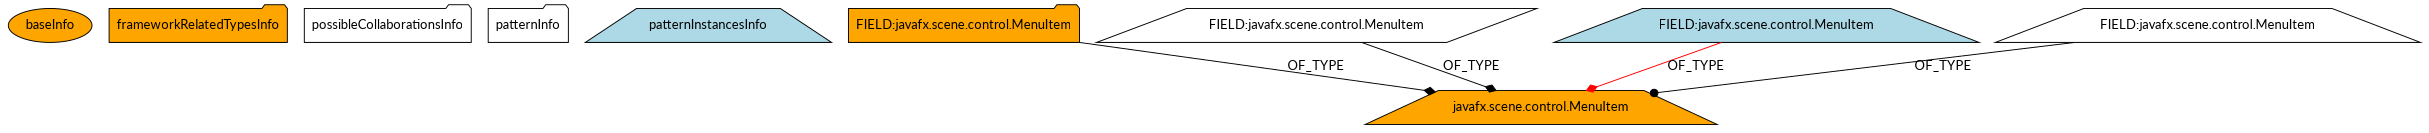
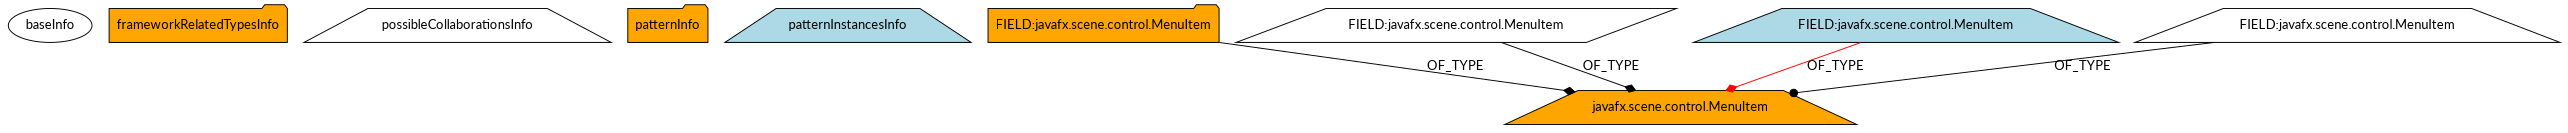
(50, 25) -> (50, 25)
(388, 25) -> (458, 25)
(528, 25) -> (668, 25)
